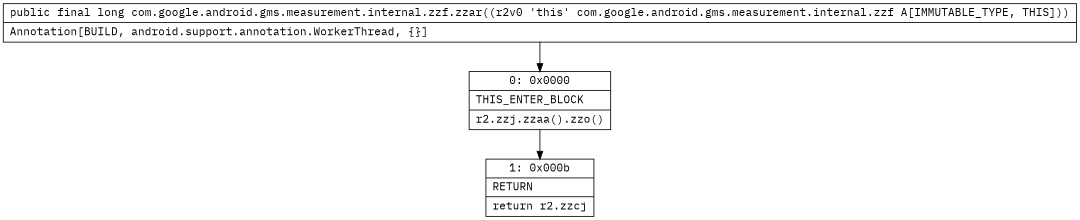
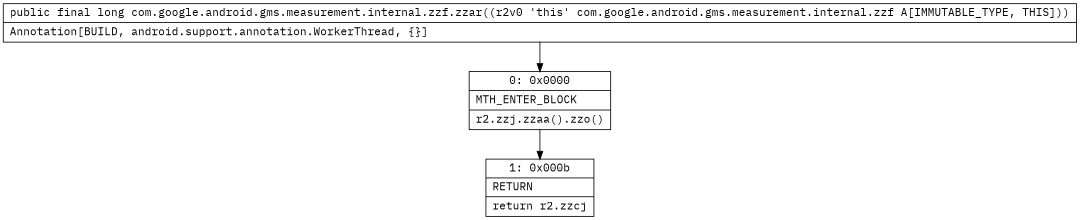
(530, 100) -> (526, 100)
